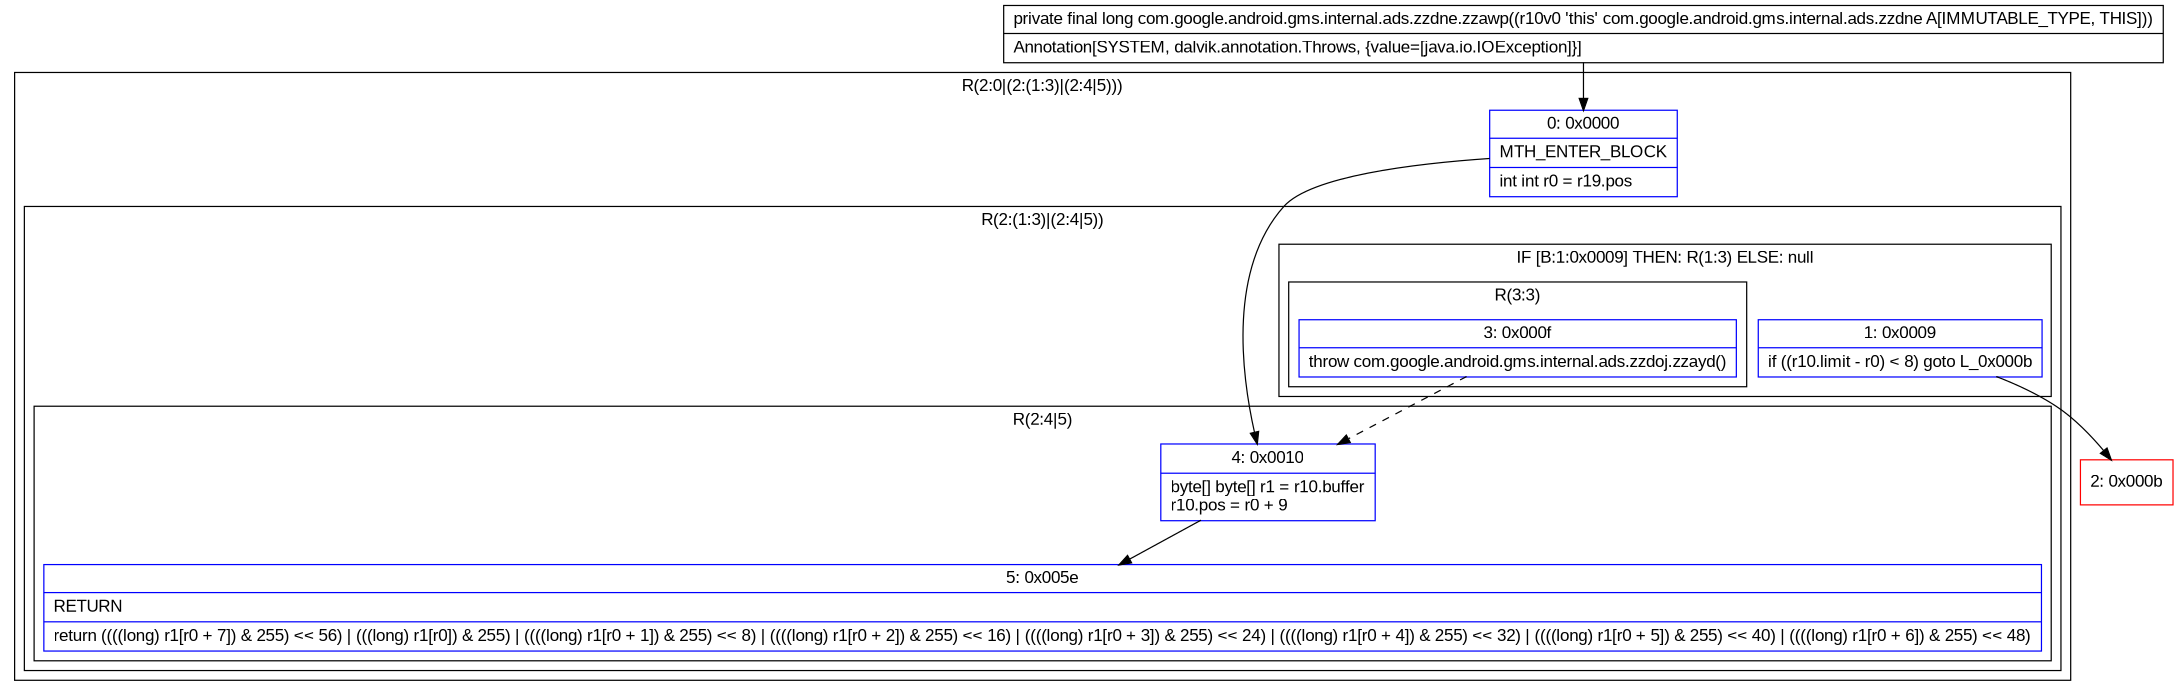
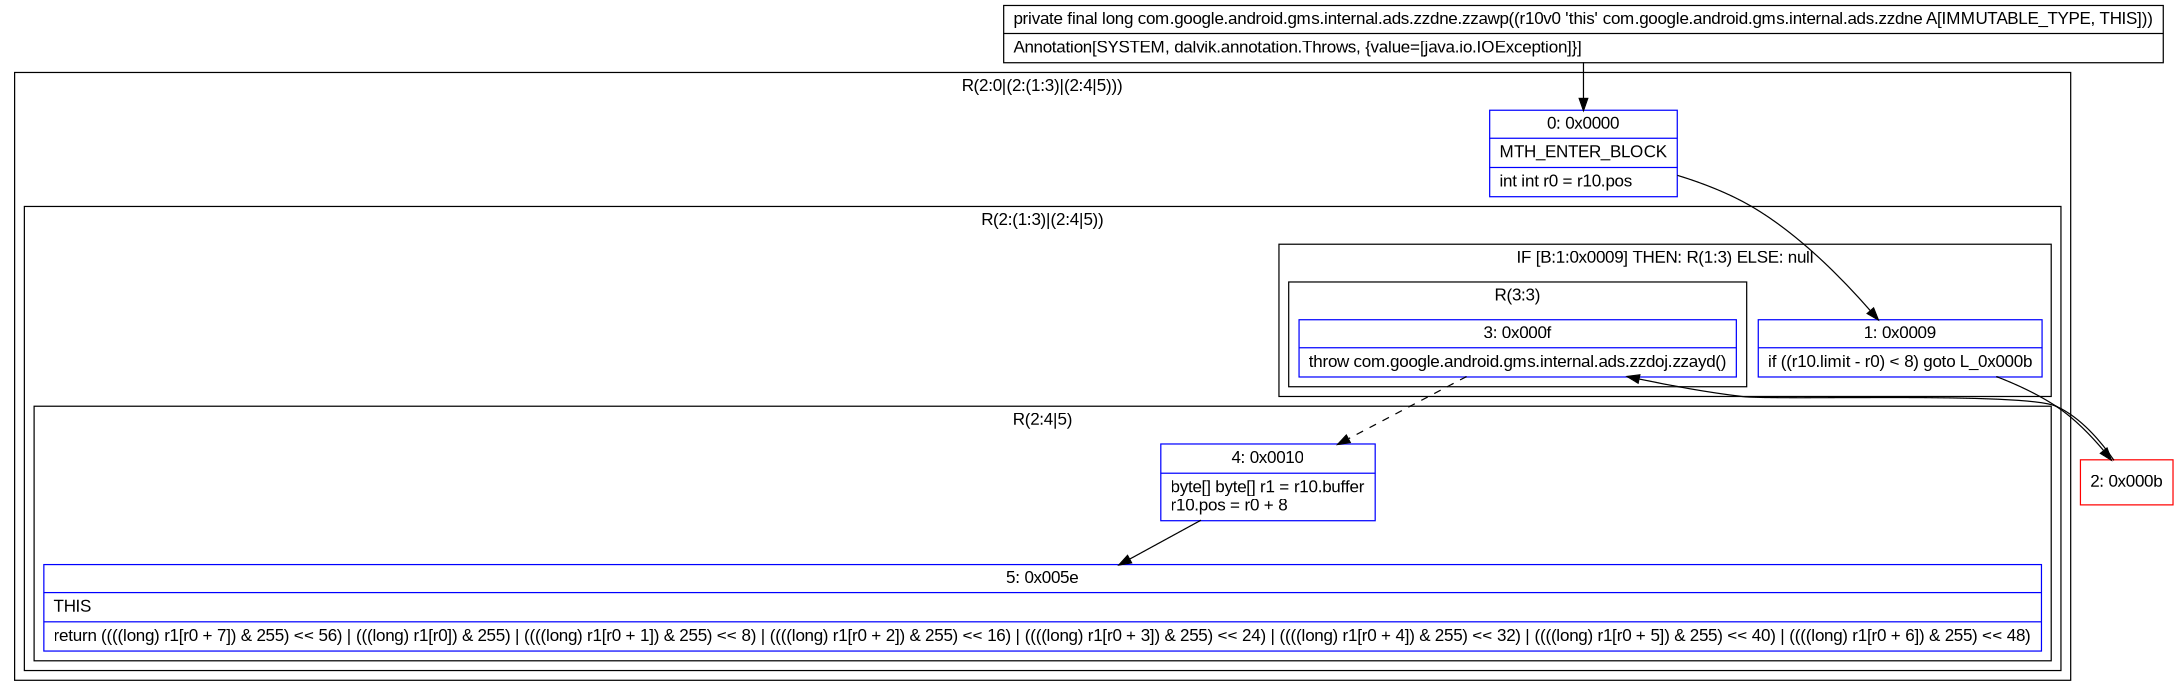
(1566, 181) -> (1566, 181)
(1278, 215) -> (1784, 228)
none -> (1887, 398)
(1230, 505) -> (1230, 505)
(88, 607) -> (72, 607)
